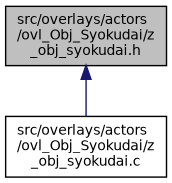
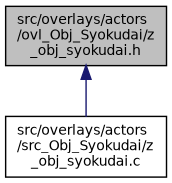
(86, 147) -> (86, 147)
